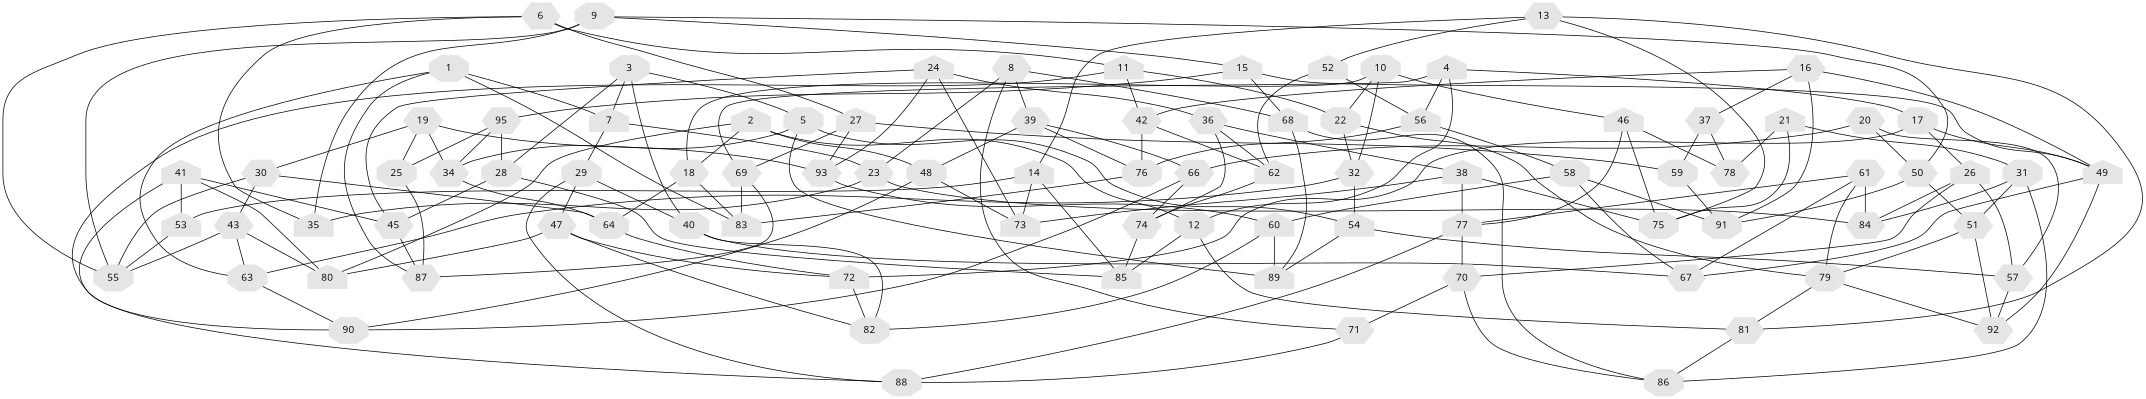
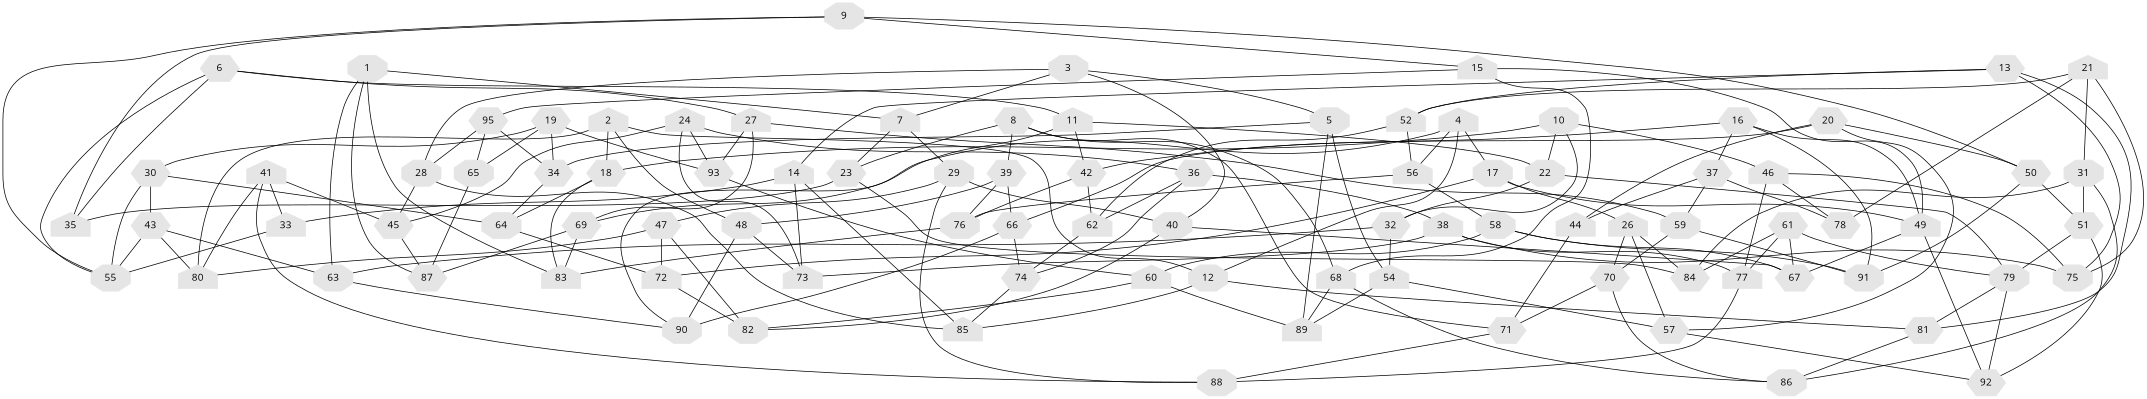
none -> (1743, 89)
(397, 173) -> (474, 173)
(181, 226) -> (286, 226)
none -> (1576, 226)
(1462, 251) -> (1645, 252)
